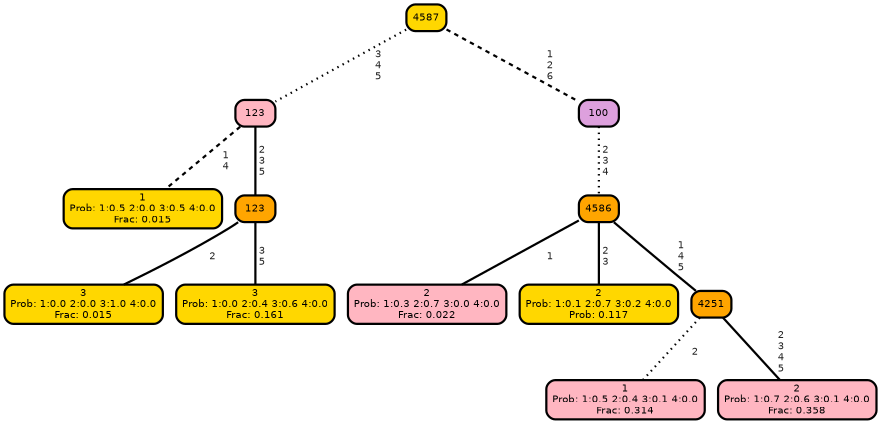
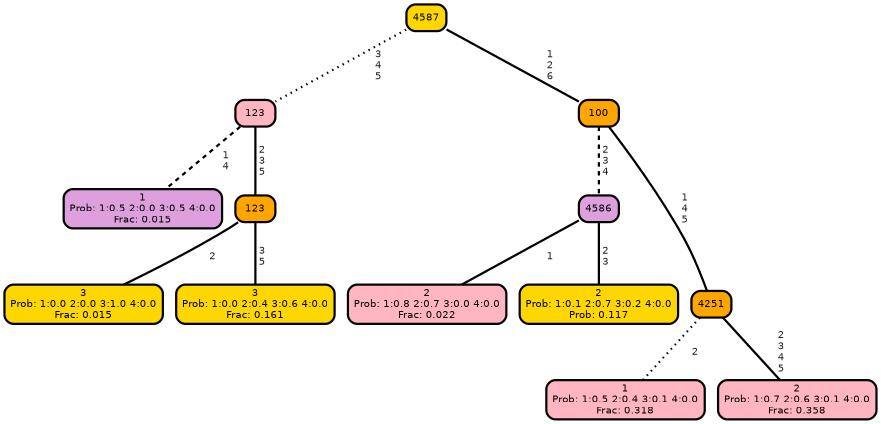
(513, 66) -> (513, 66)
(599, 113) -> (599, 113)
(599, 161) -> (599, 161)
(143, 209) -> (143, 209)
(599, 209) -> (599, 209)
(655, 257) -> (664, 205)
(427, 304) -> (427, 304)
(626, 400) -> (626, 400)
